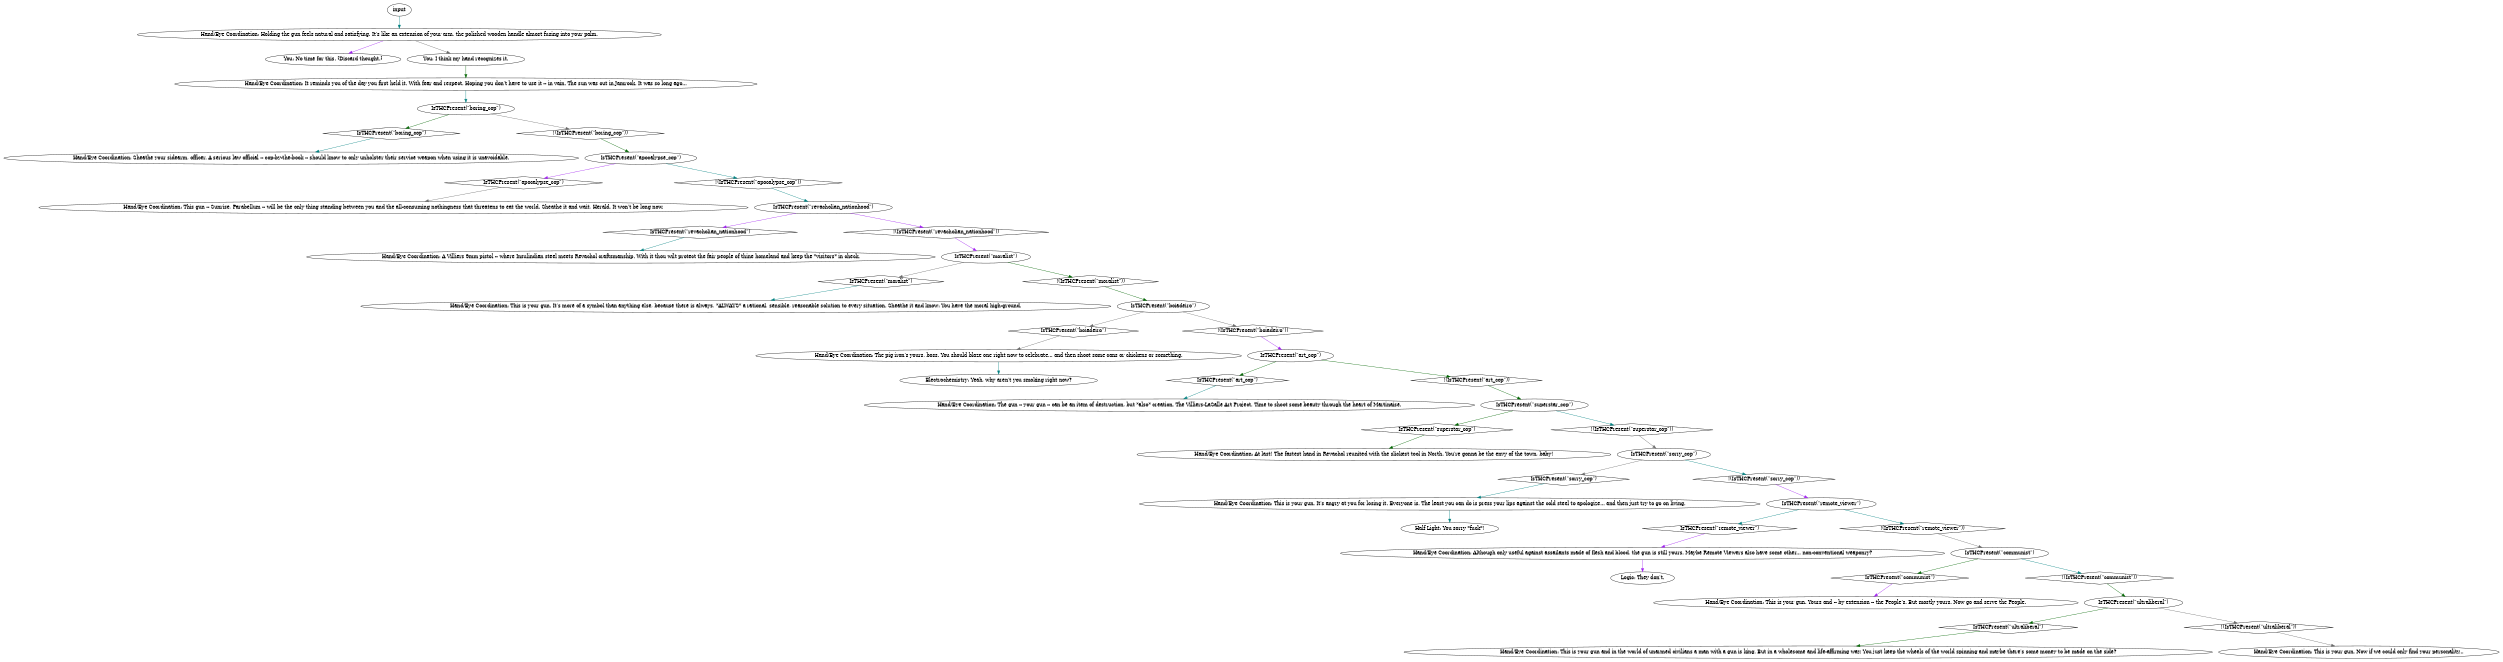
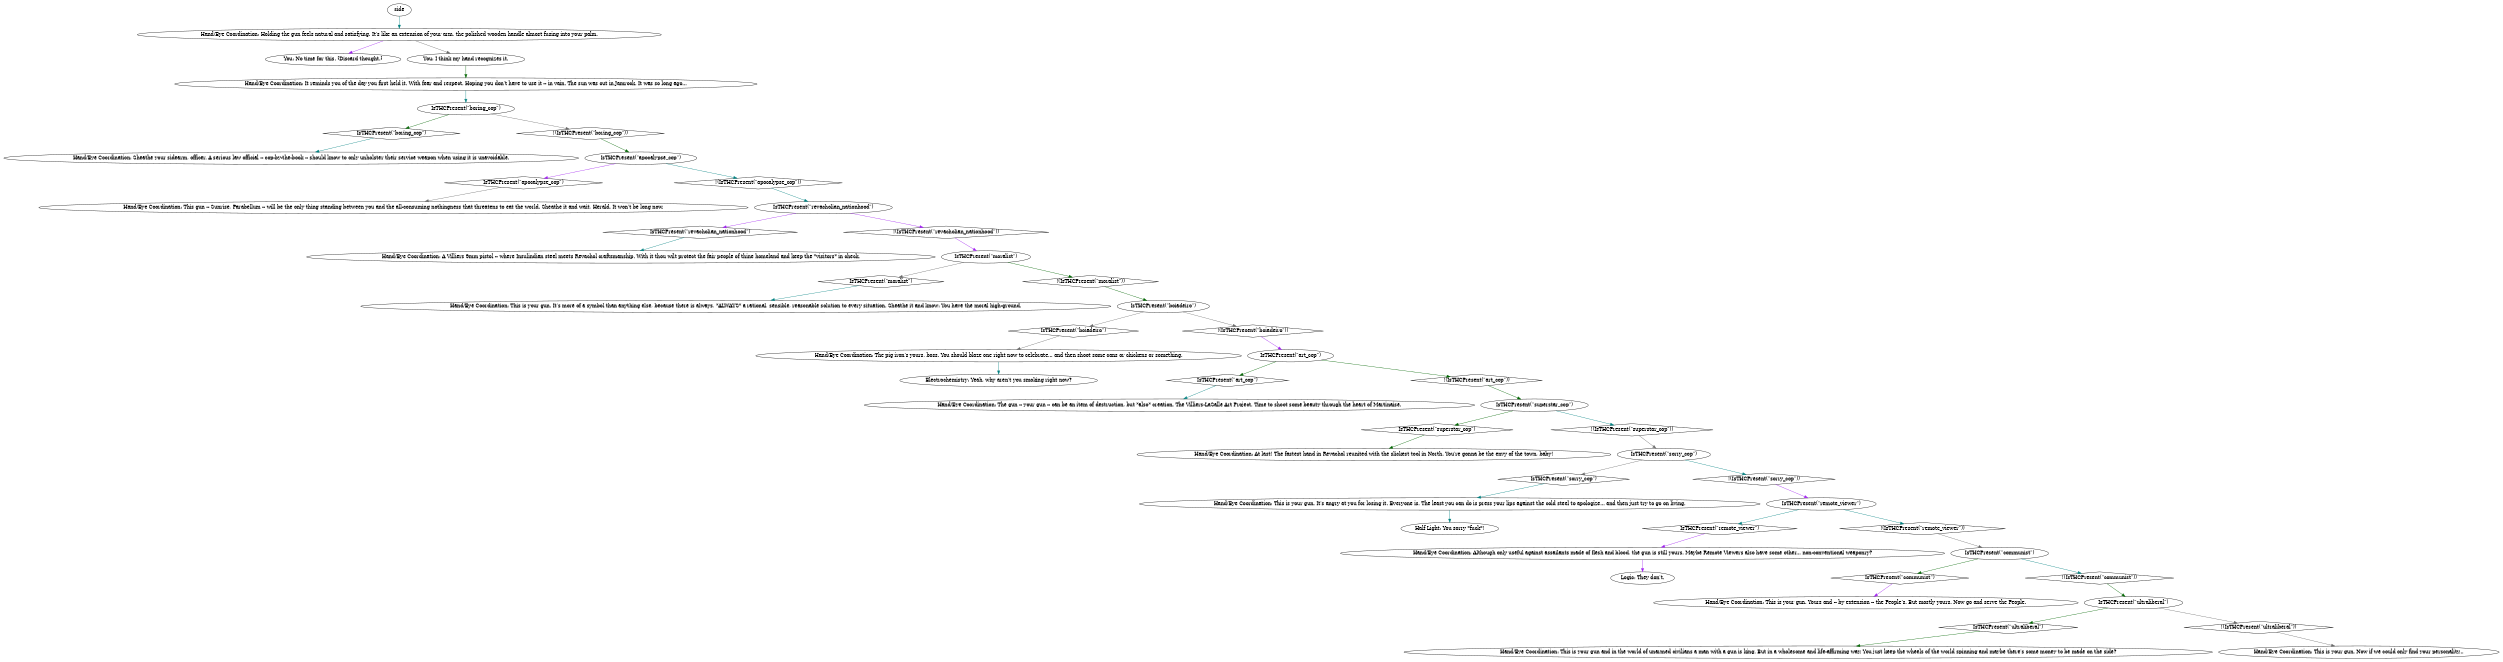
(399, 10) -> (399, 10)
